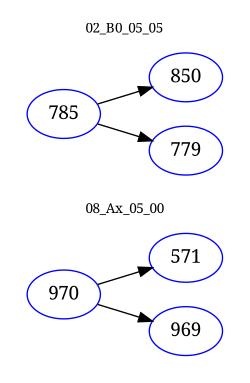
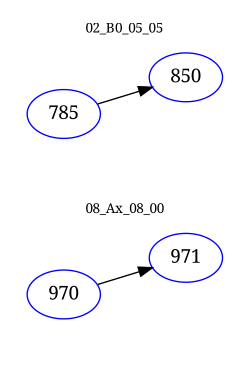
(186, 151) -> none
(125, 210) -> (125, 210)
(186, 258) -> (186, 258)
(186, 331) -> none
